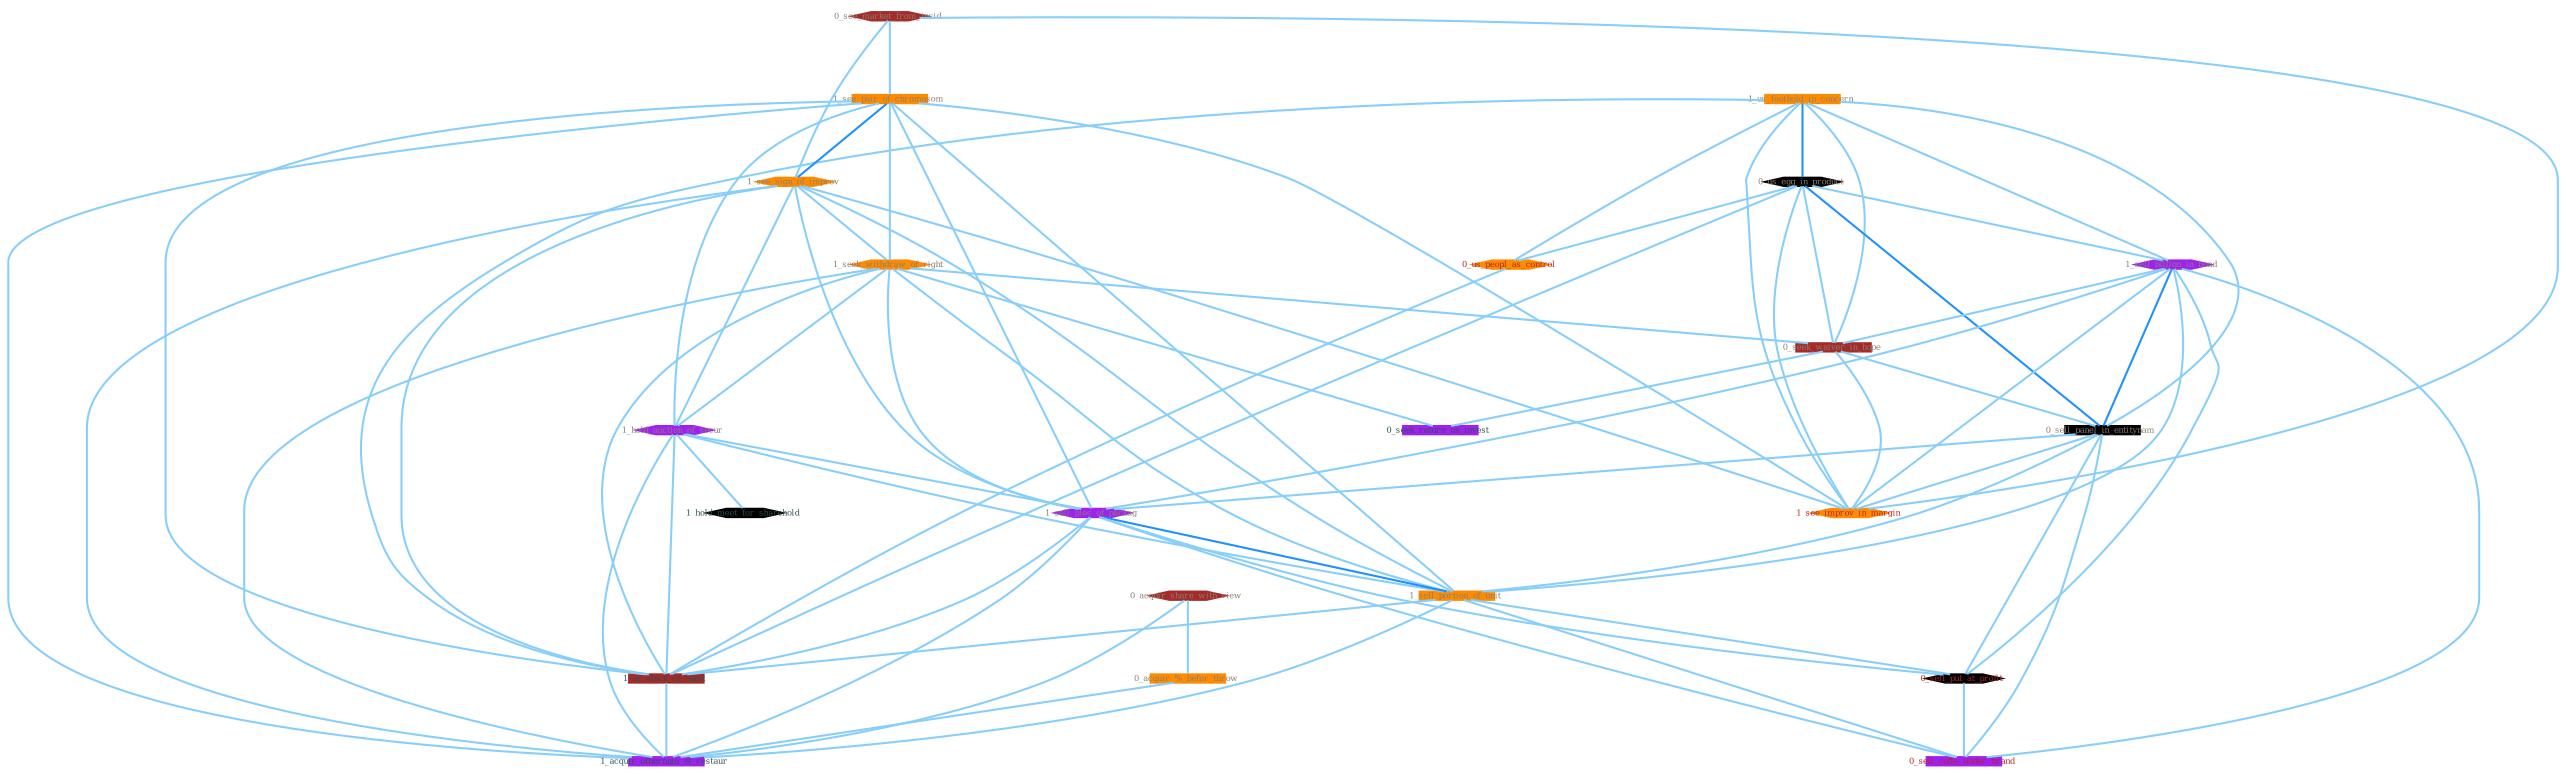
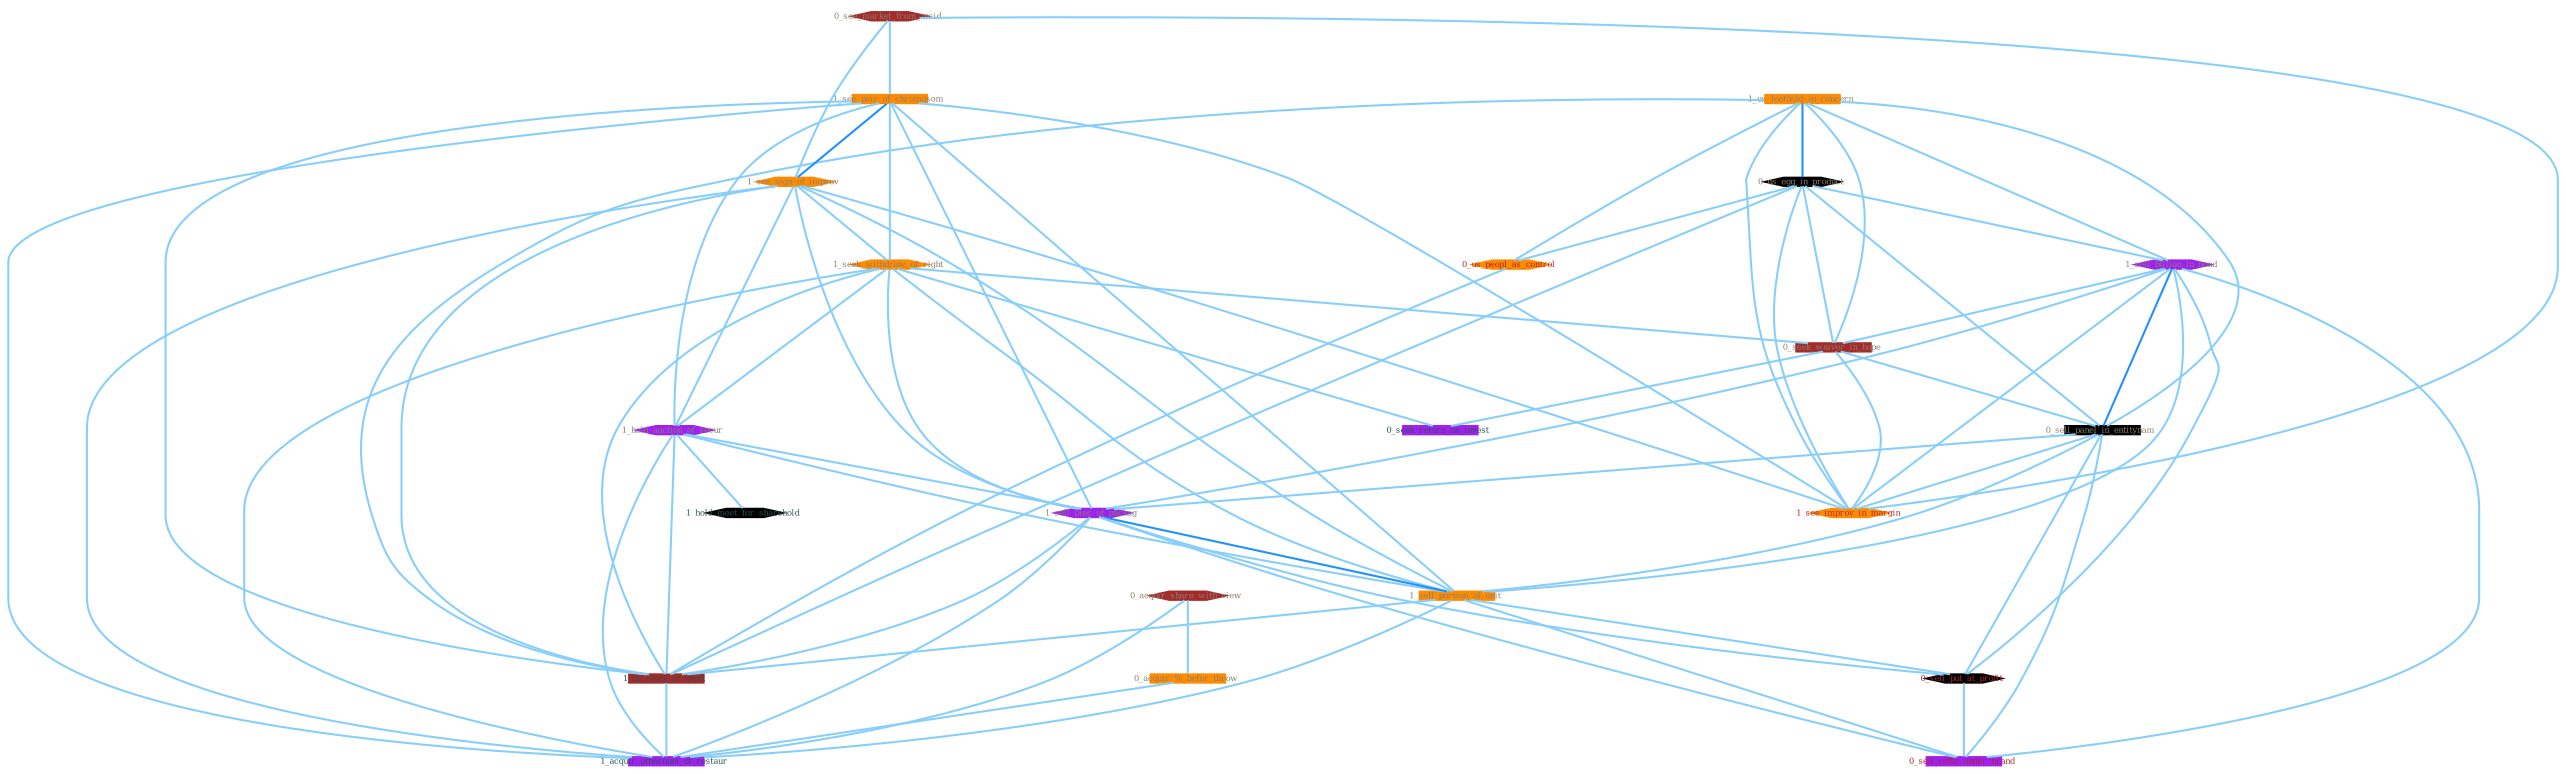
(1945, 300) -> (1945, 300)
